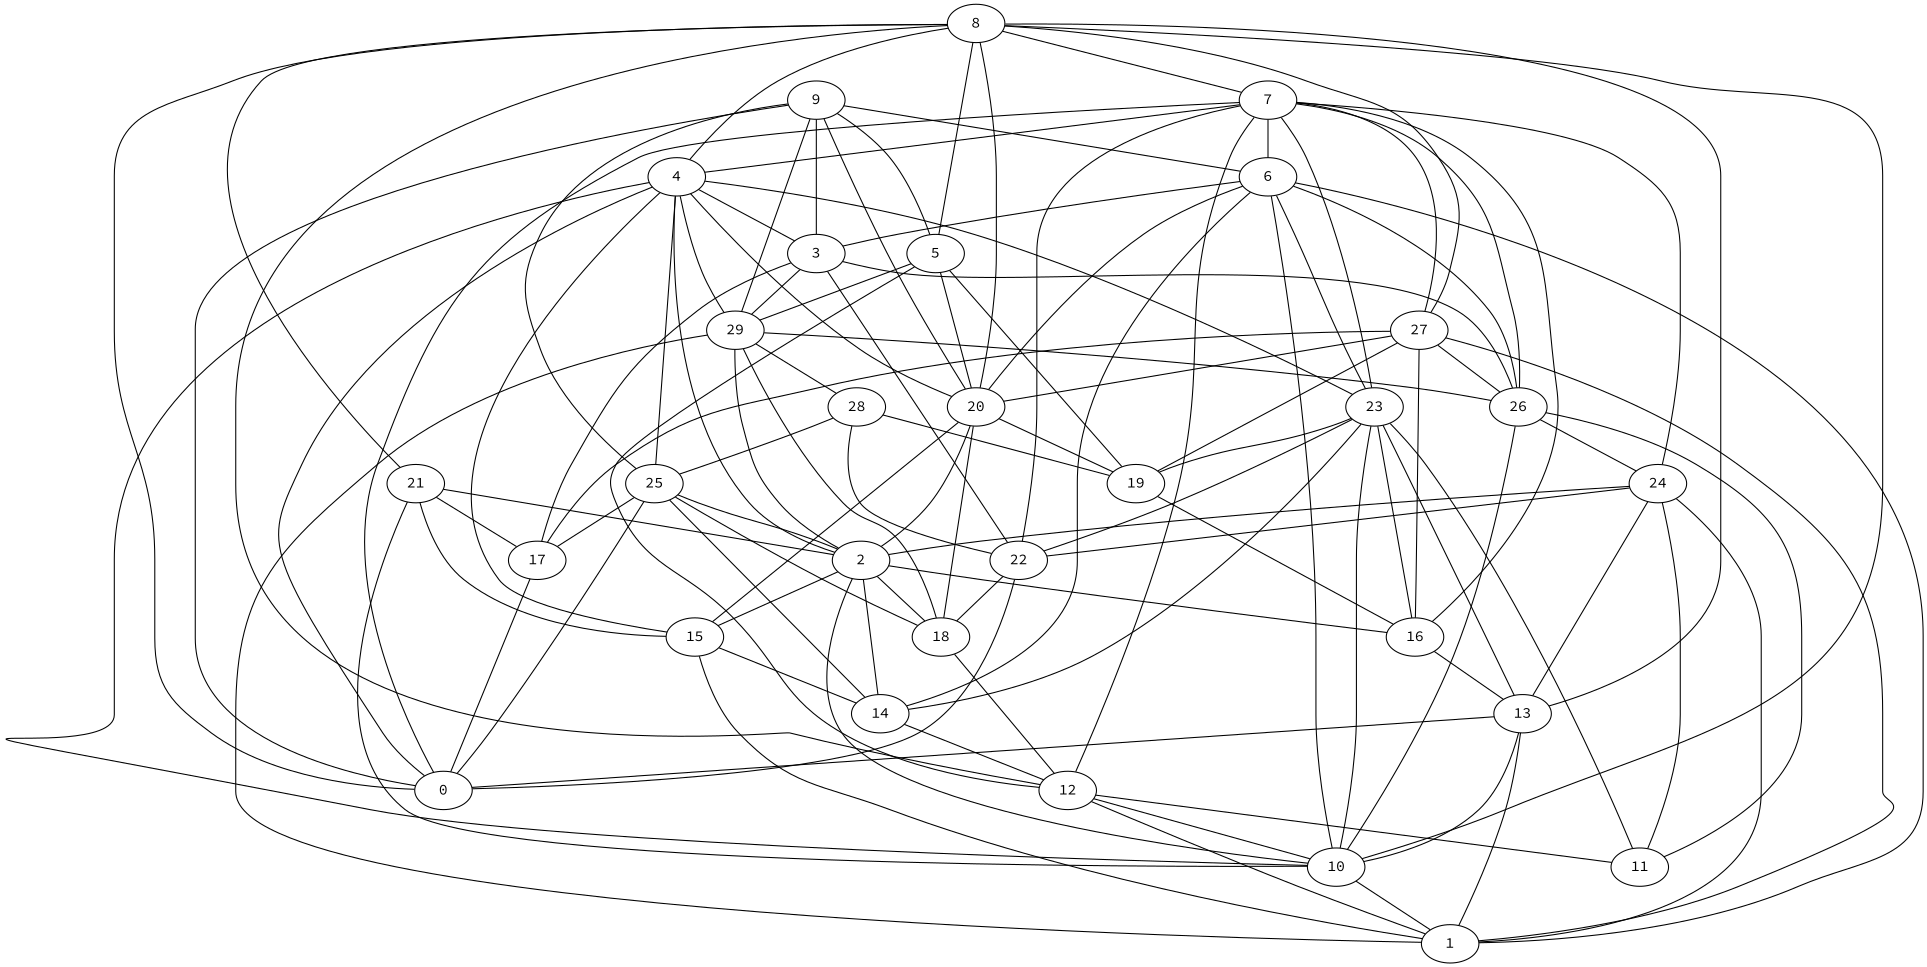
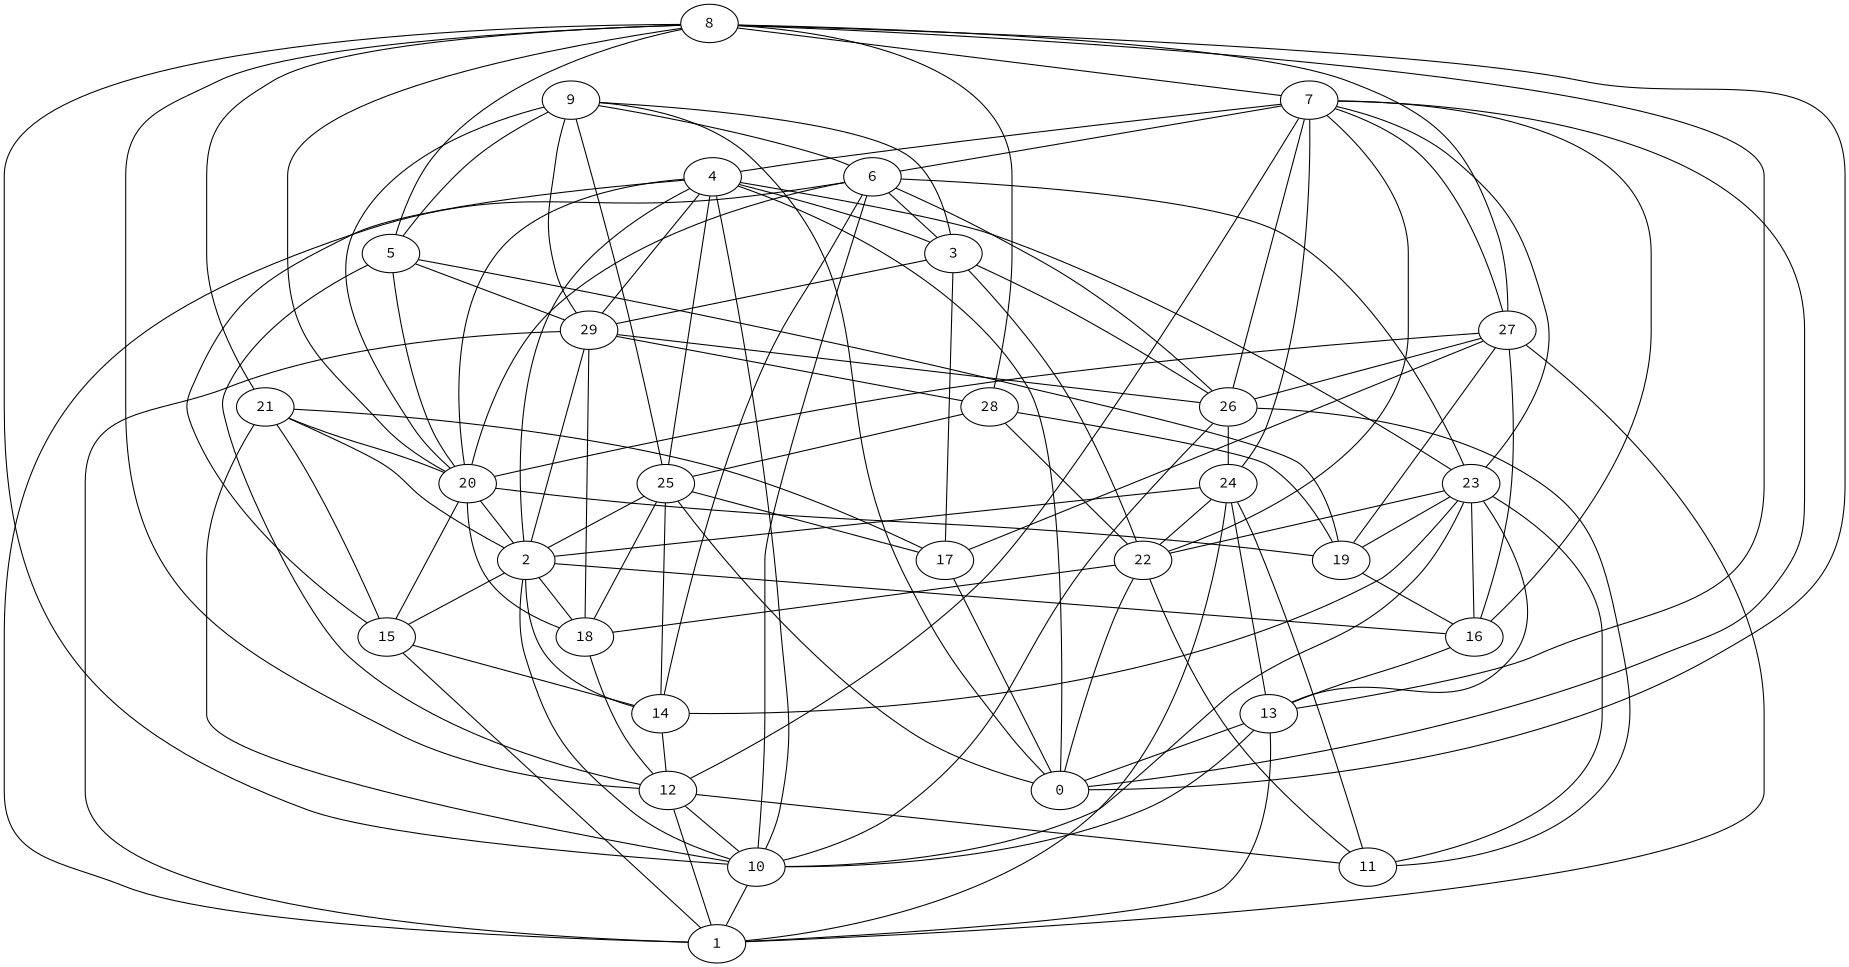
(805, 68) -> (991, 117)
none -> (366, 445)
none -> (1224, 724)
